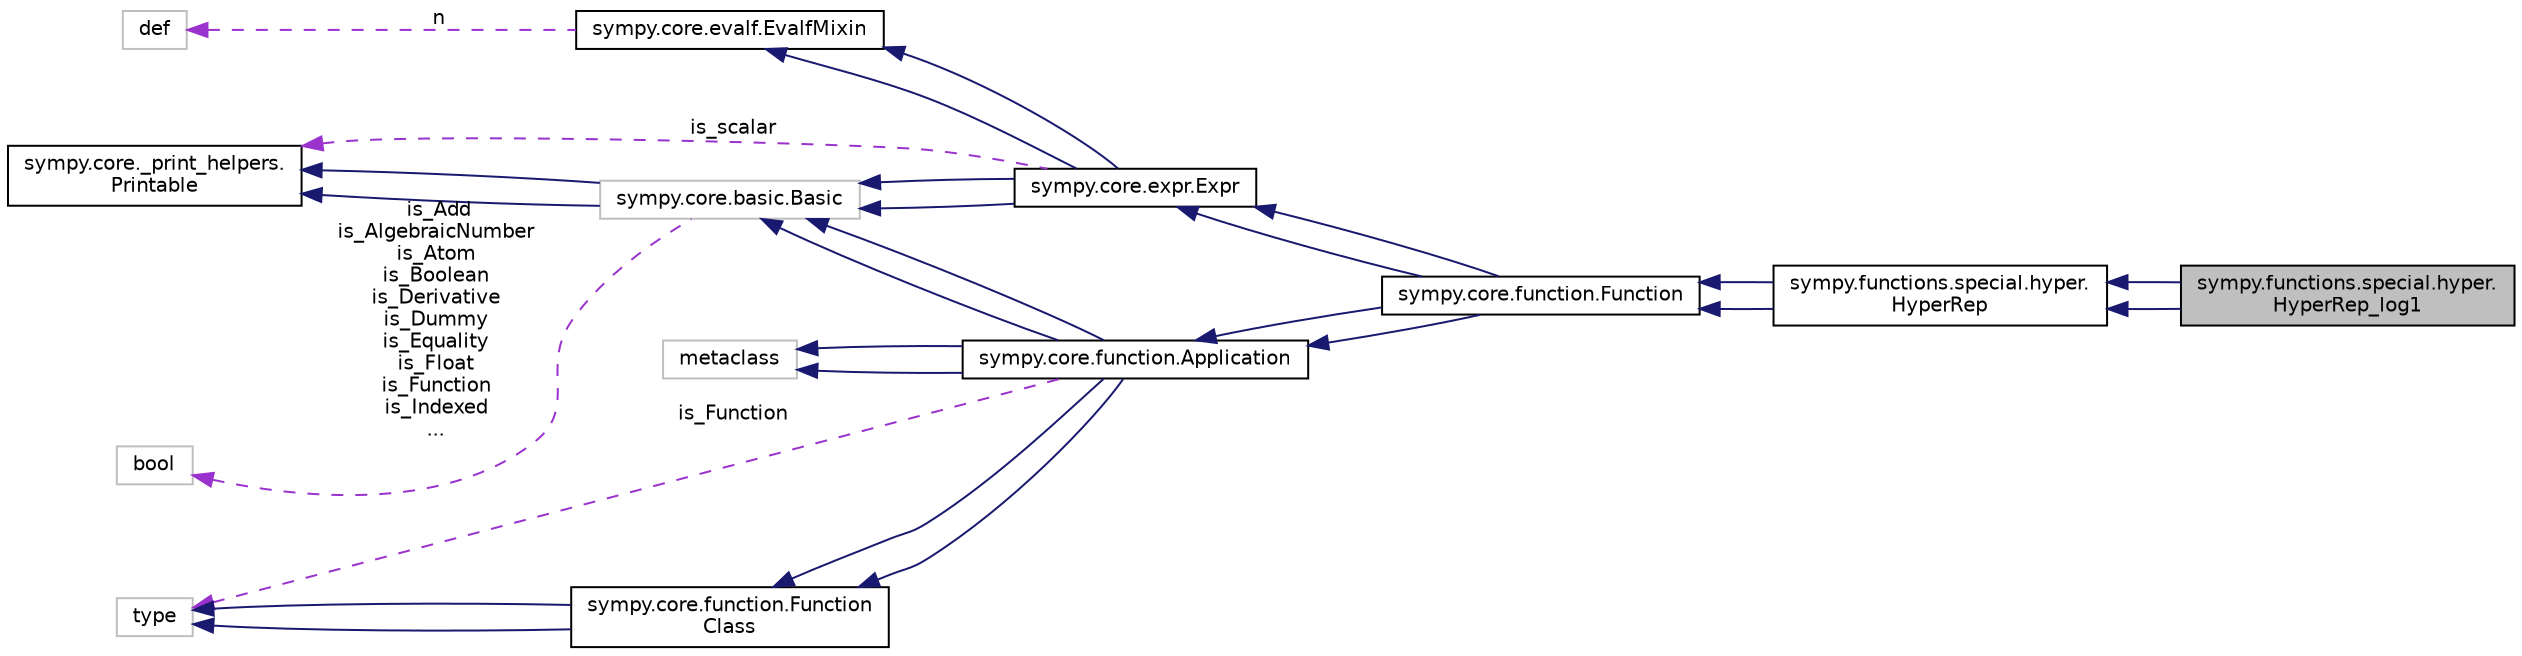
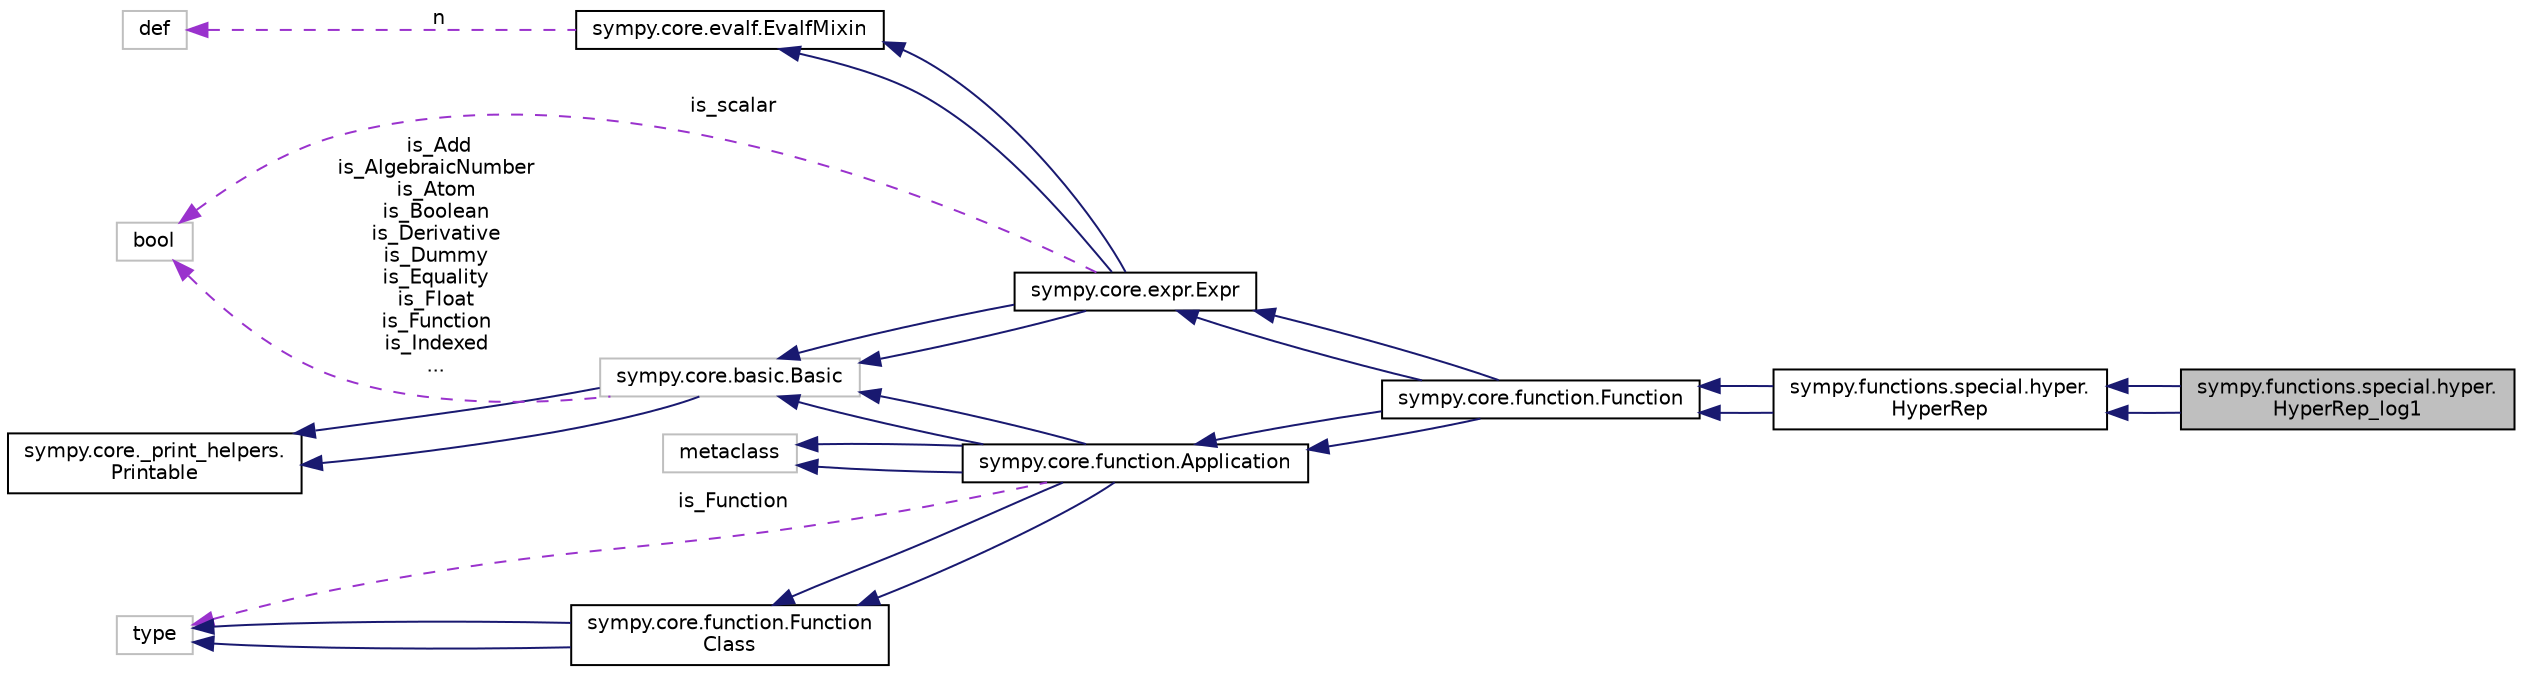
(686, 141) -> (648, 127)
